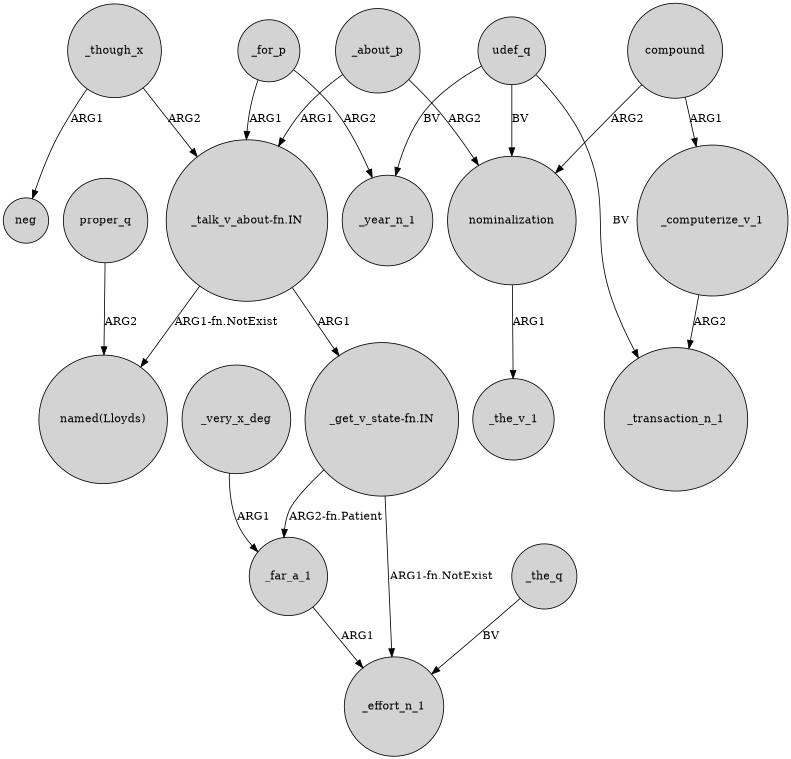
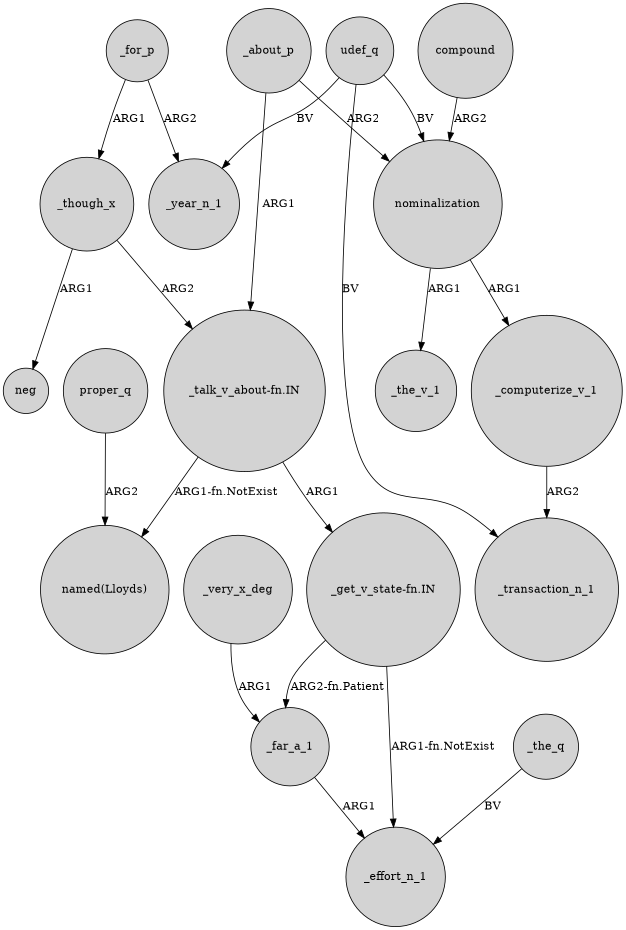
(251, 105) -> (112, 115)
(690, 118) -> (487, 289)
